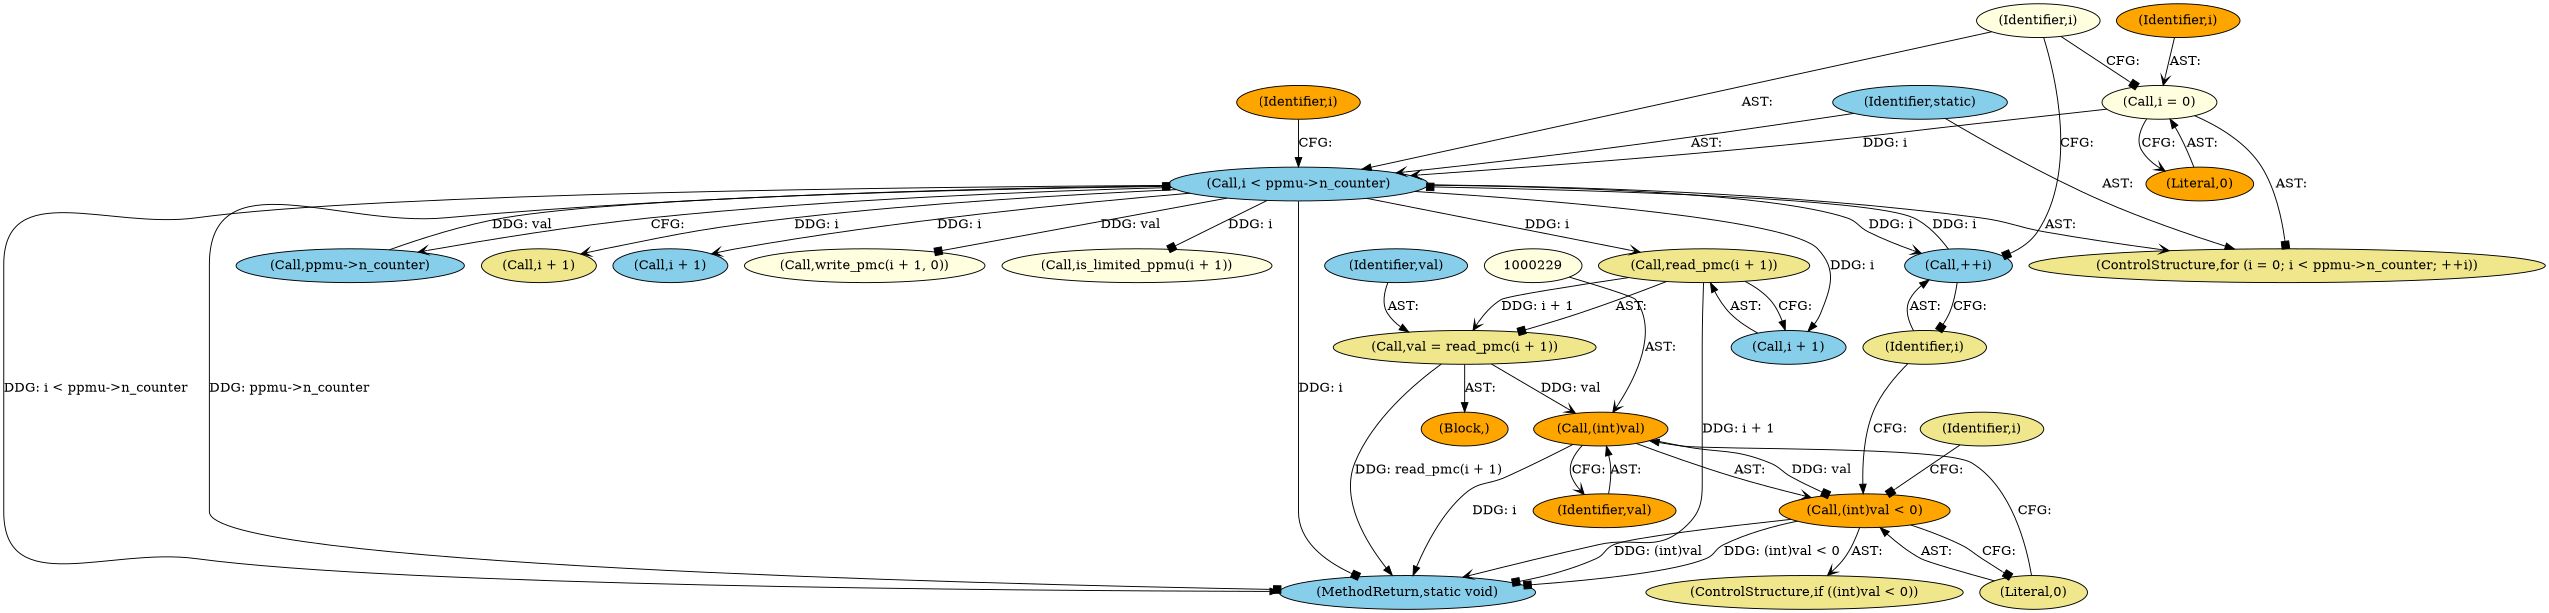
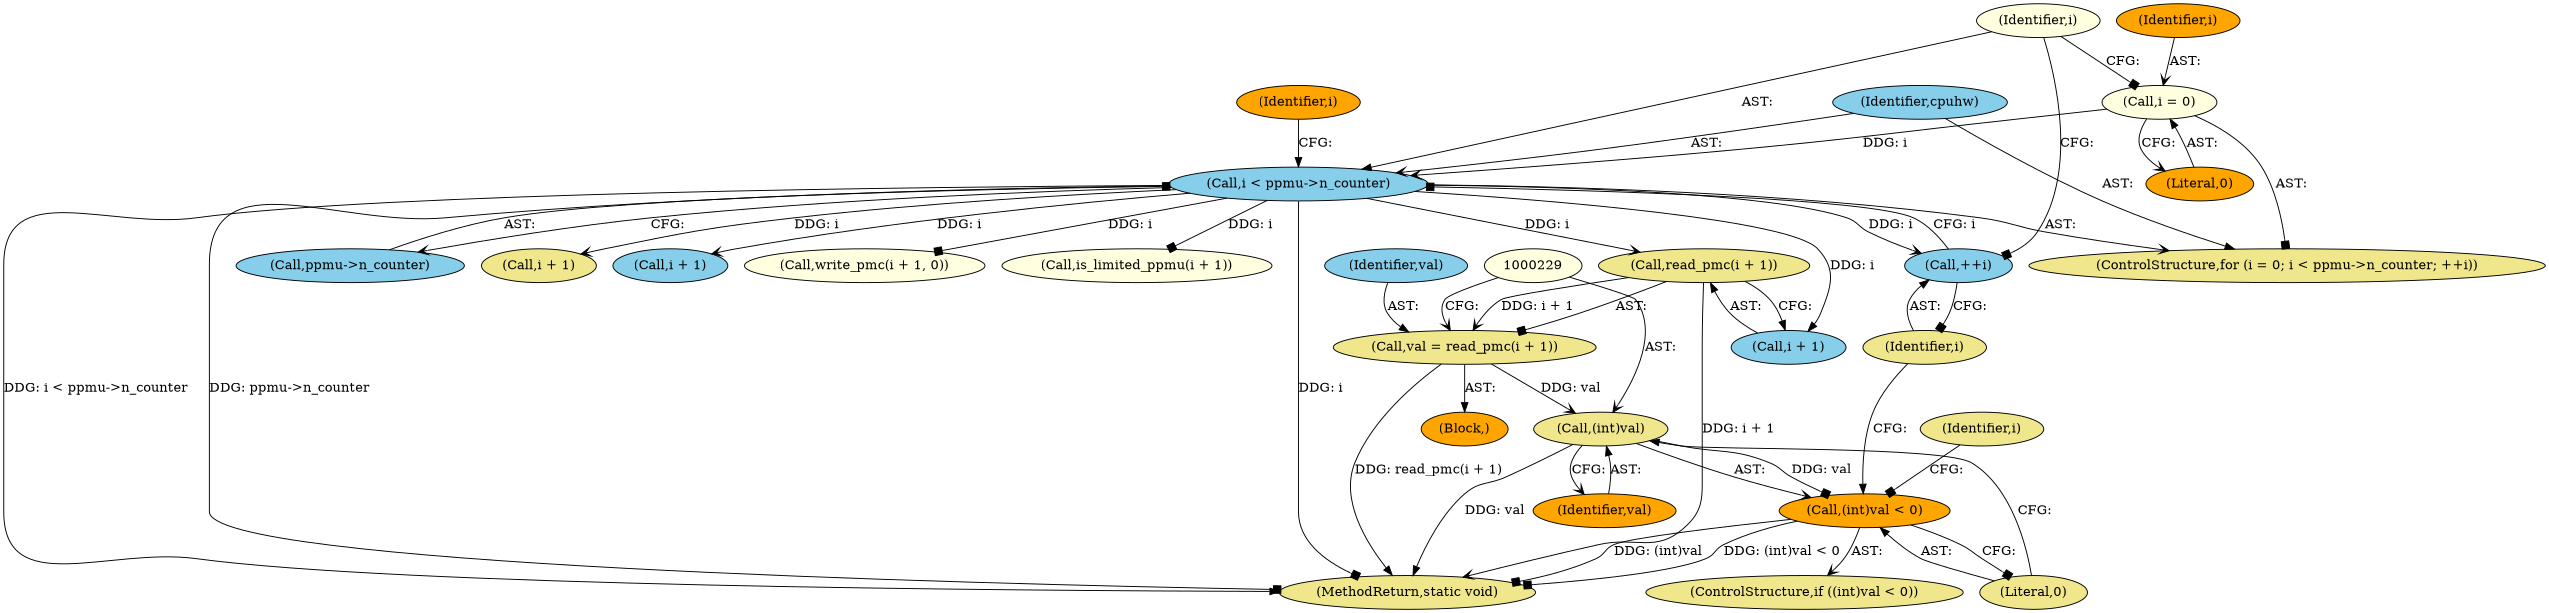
(1920, 102) -> (1920, 102)
(522, 225) -> (522, 225)
(1130, 225) -> (1130, 225)
(1955, 225) -> (1955, 225)
none -> (1460, 291)
(1601, 429) -> (1601, 429)
(1495, 511) -> (1495, 511)
(1407, 592) -> (1407, 592)
